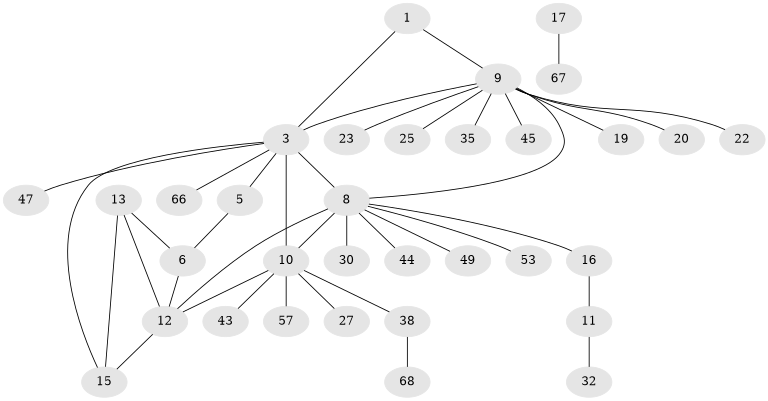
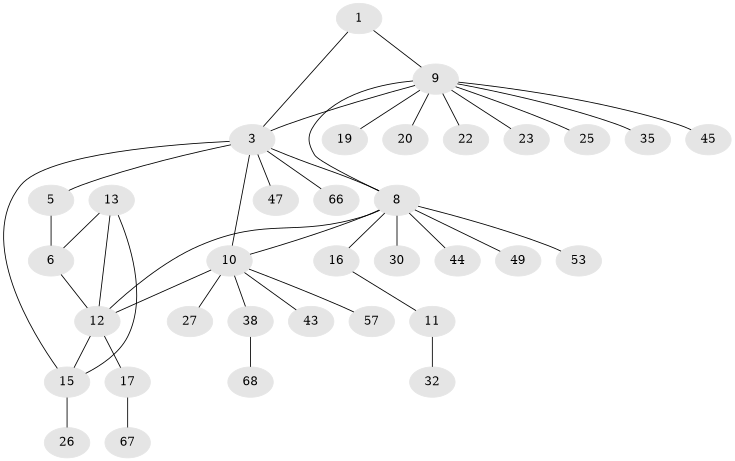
none -> (111, 349)
none -> (67, 443)
